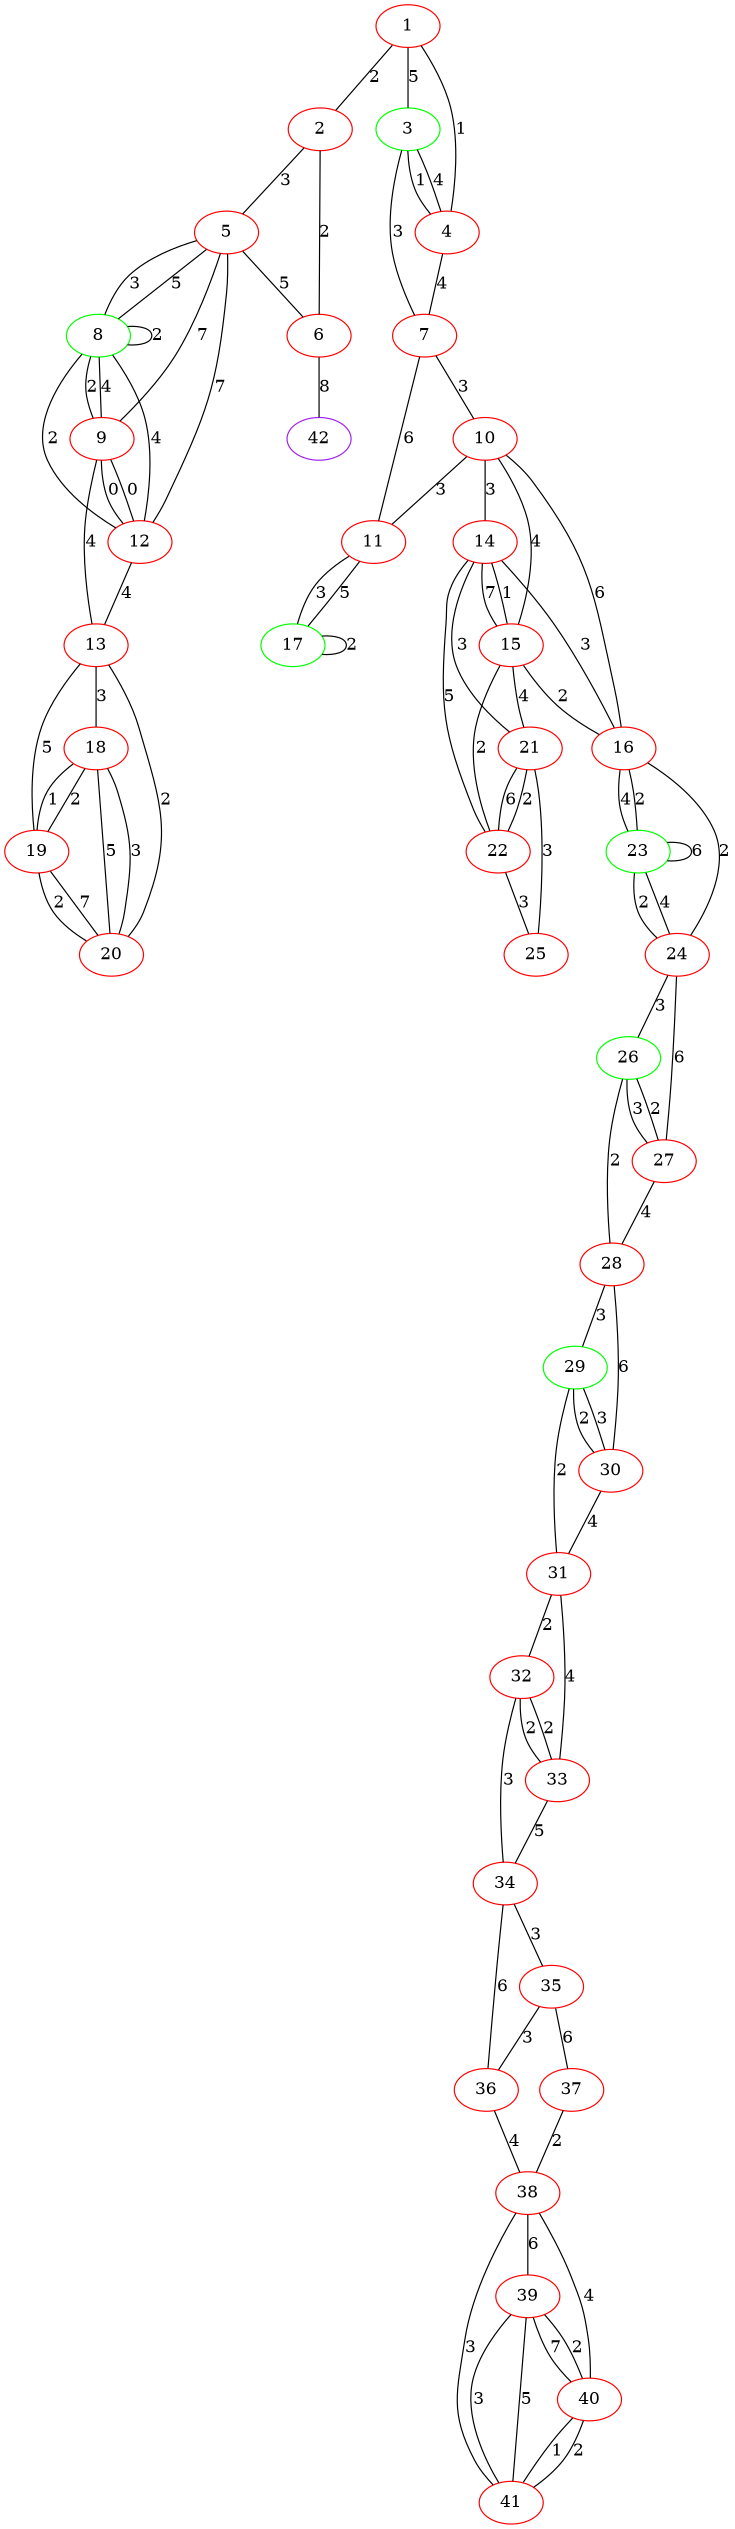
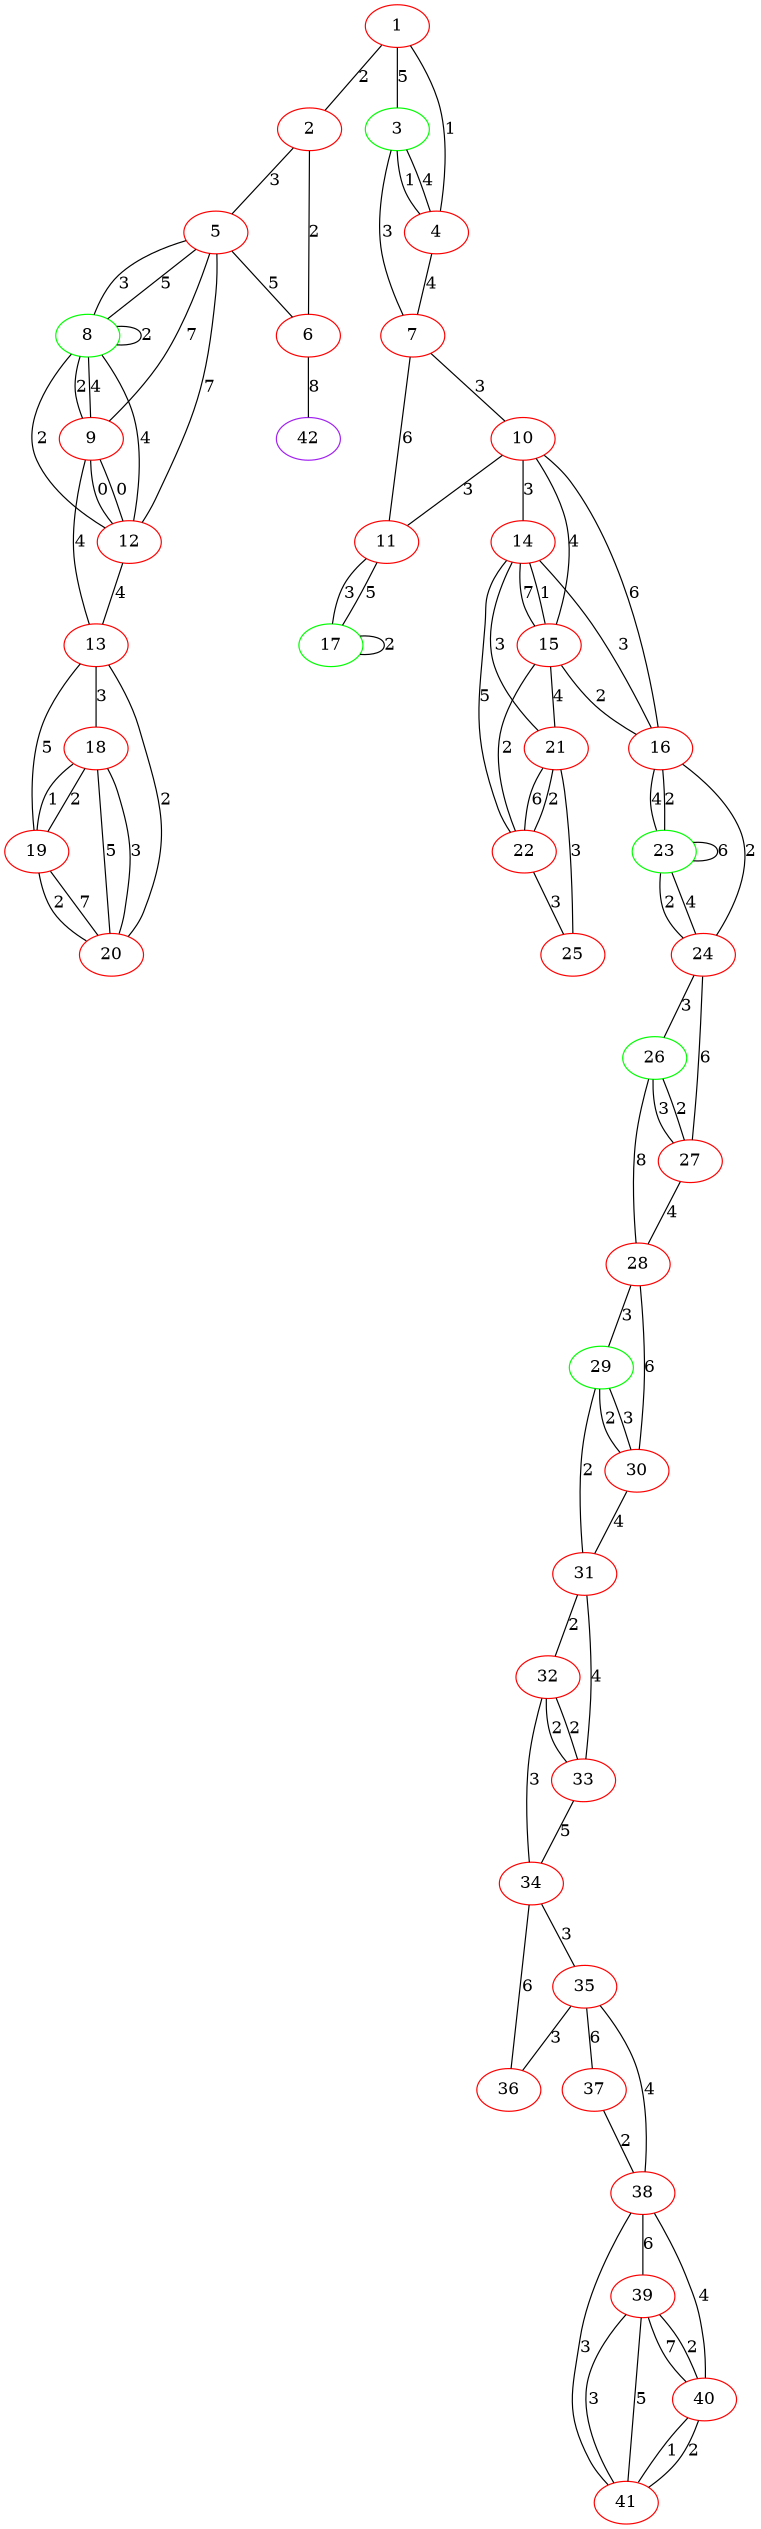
(616, 1161) -> (642, 1161)
(507, 2142) -> (641, 2083)
